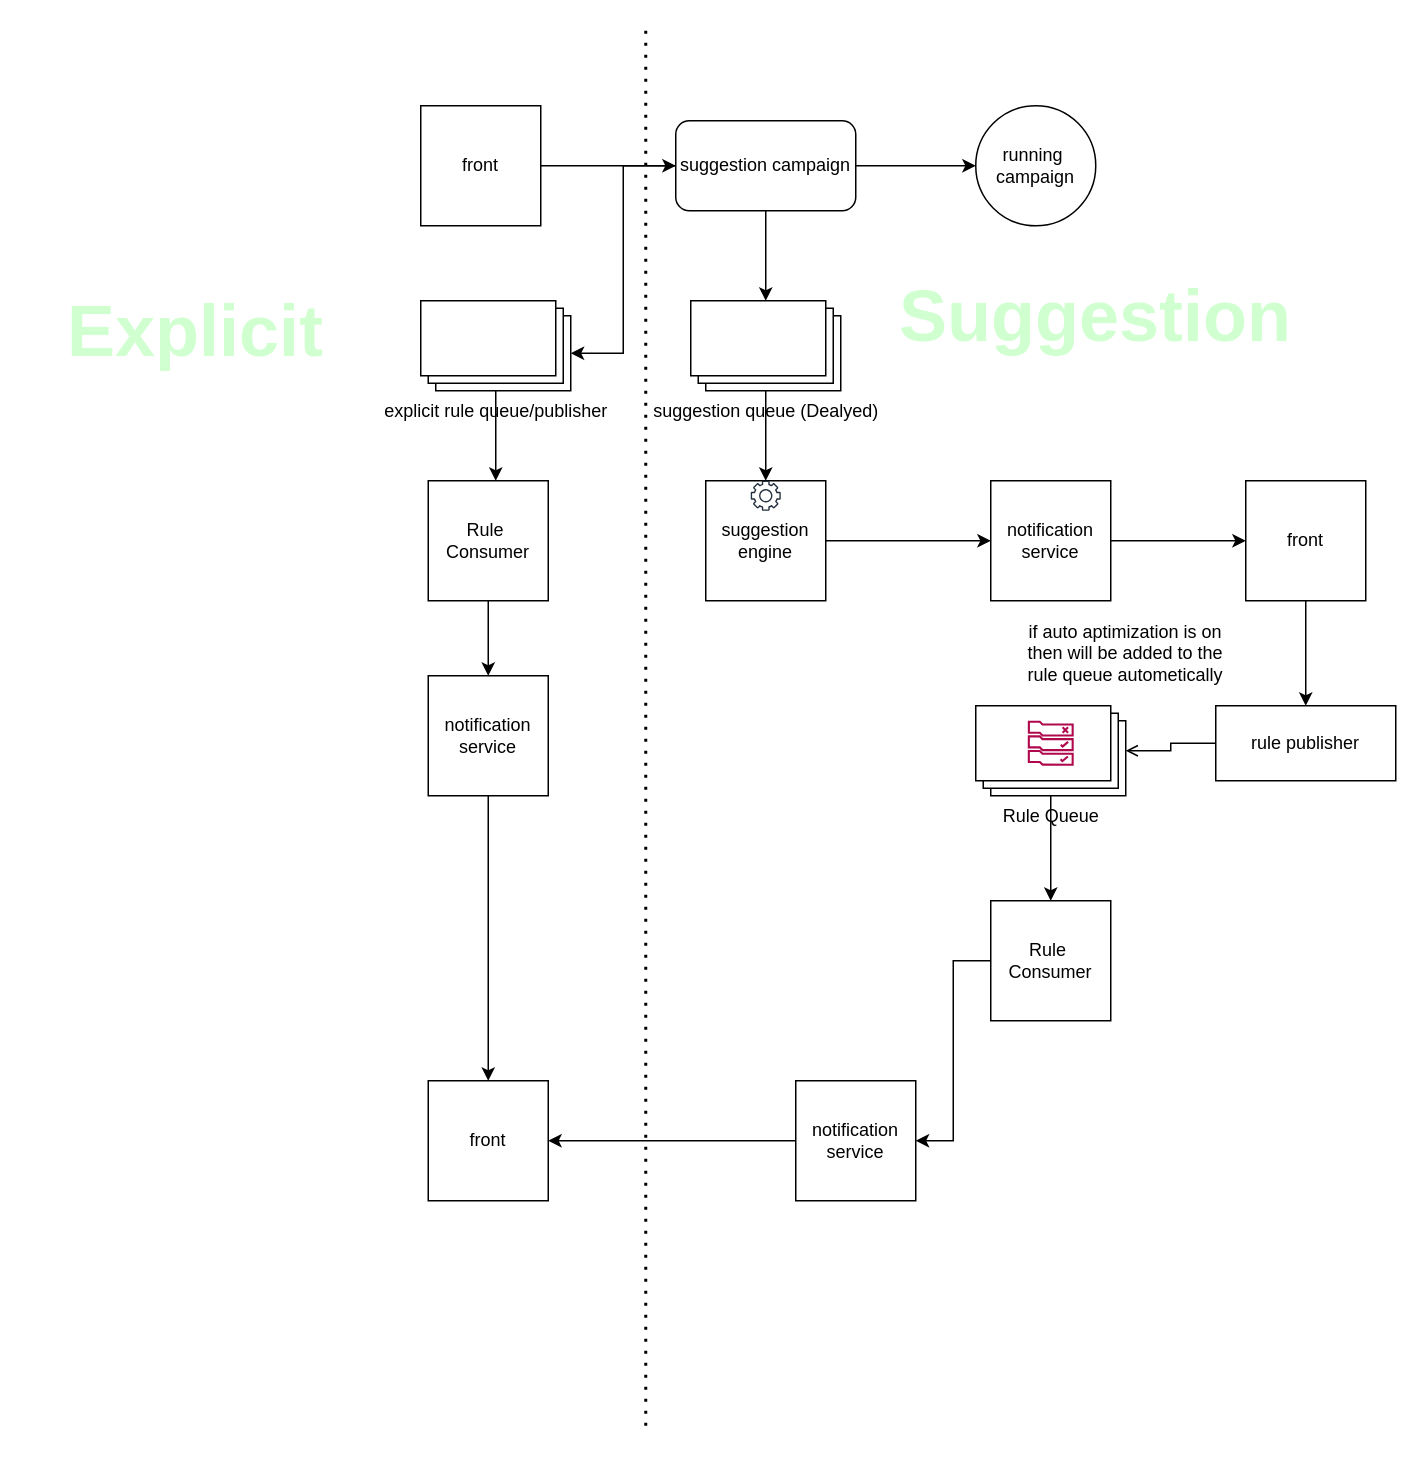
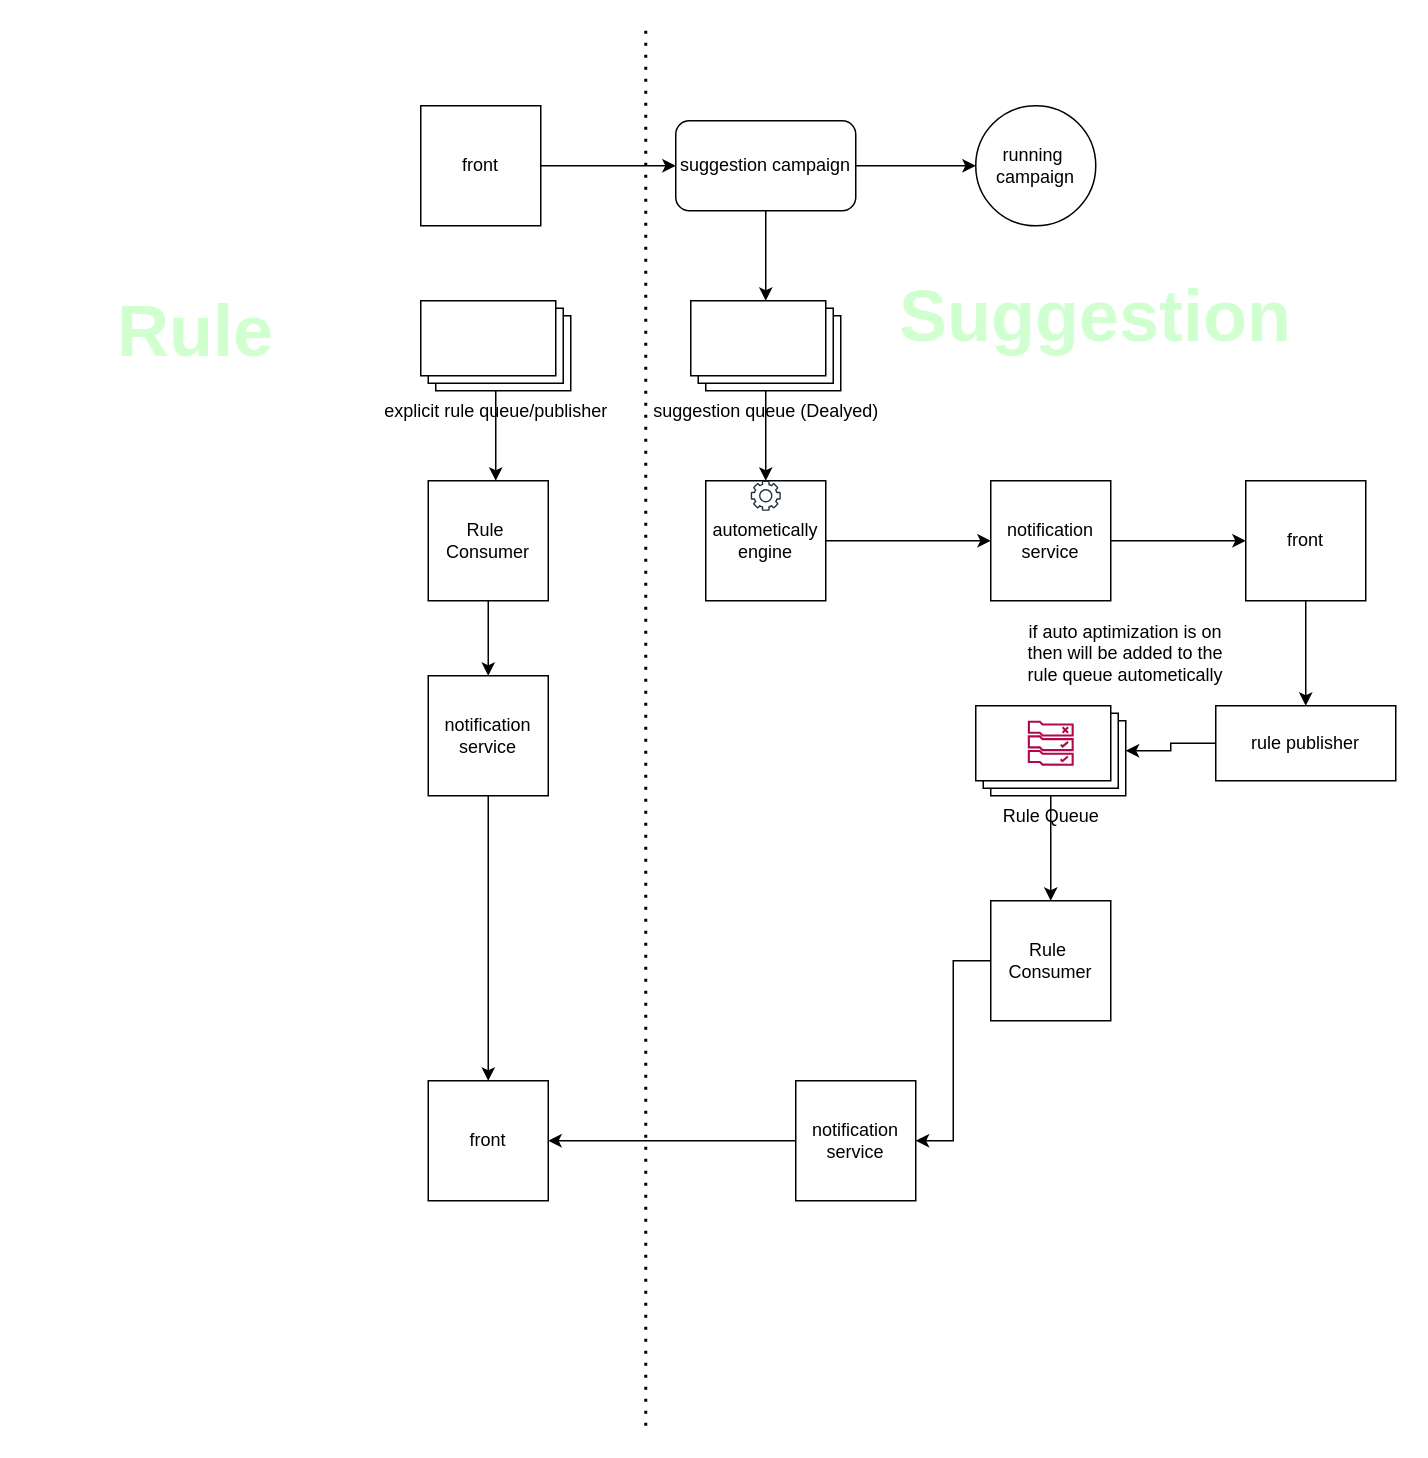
(623, 281) -> none
(196, 331) -> (196, 331)
(766, 541) -> (766, 541)
(1134, 751) -> (1137, 751)
